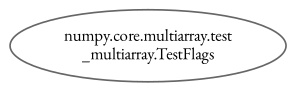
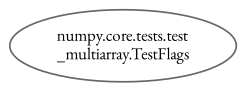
(148, 46) -> (123, 46)
